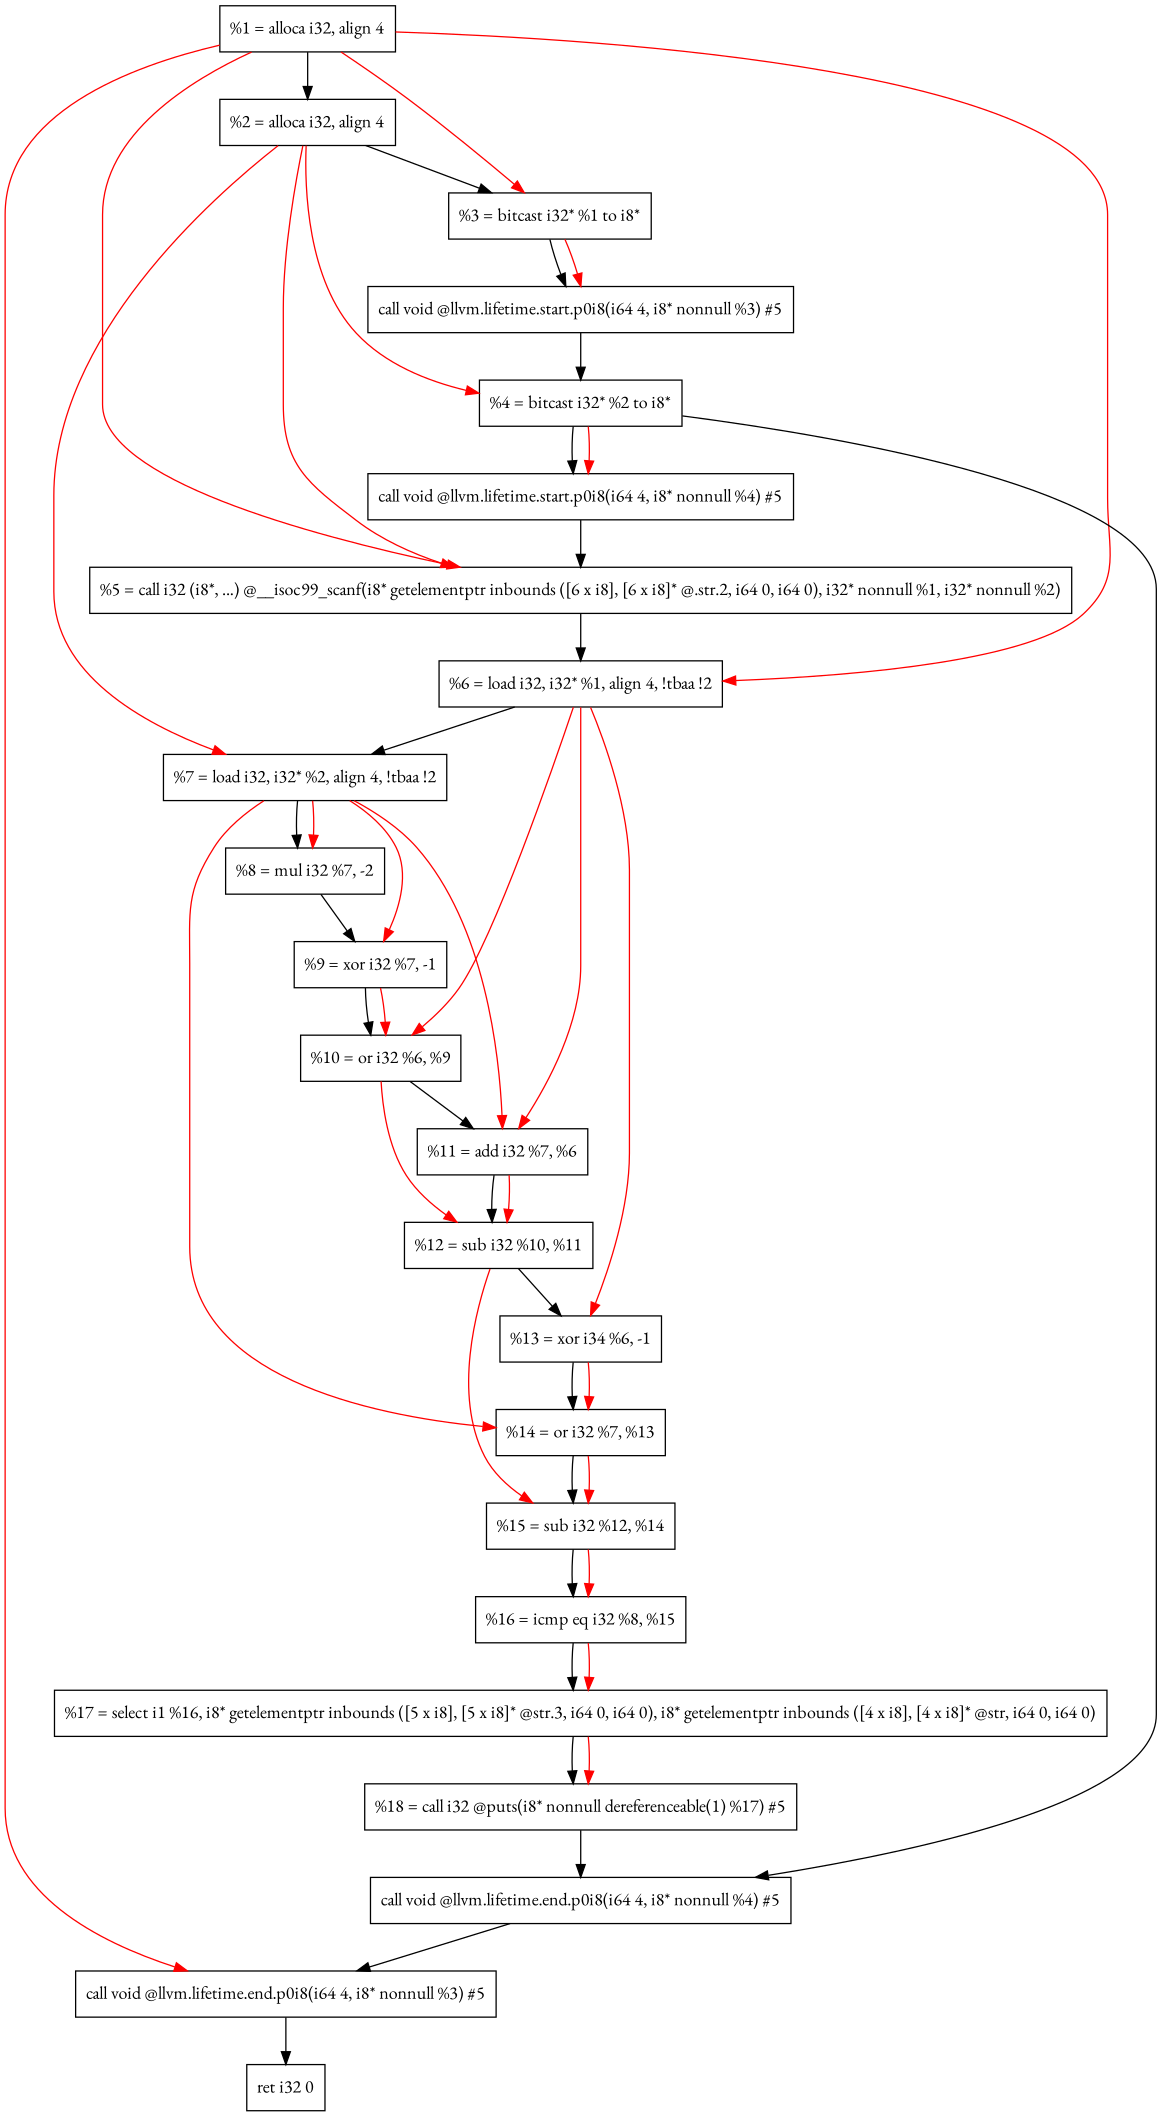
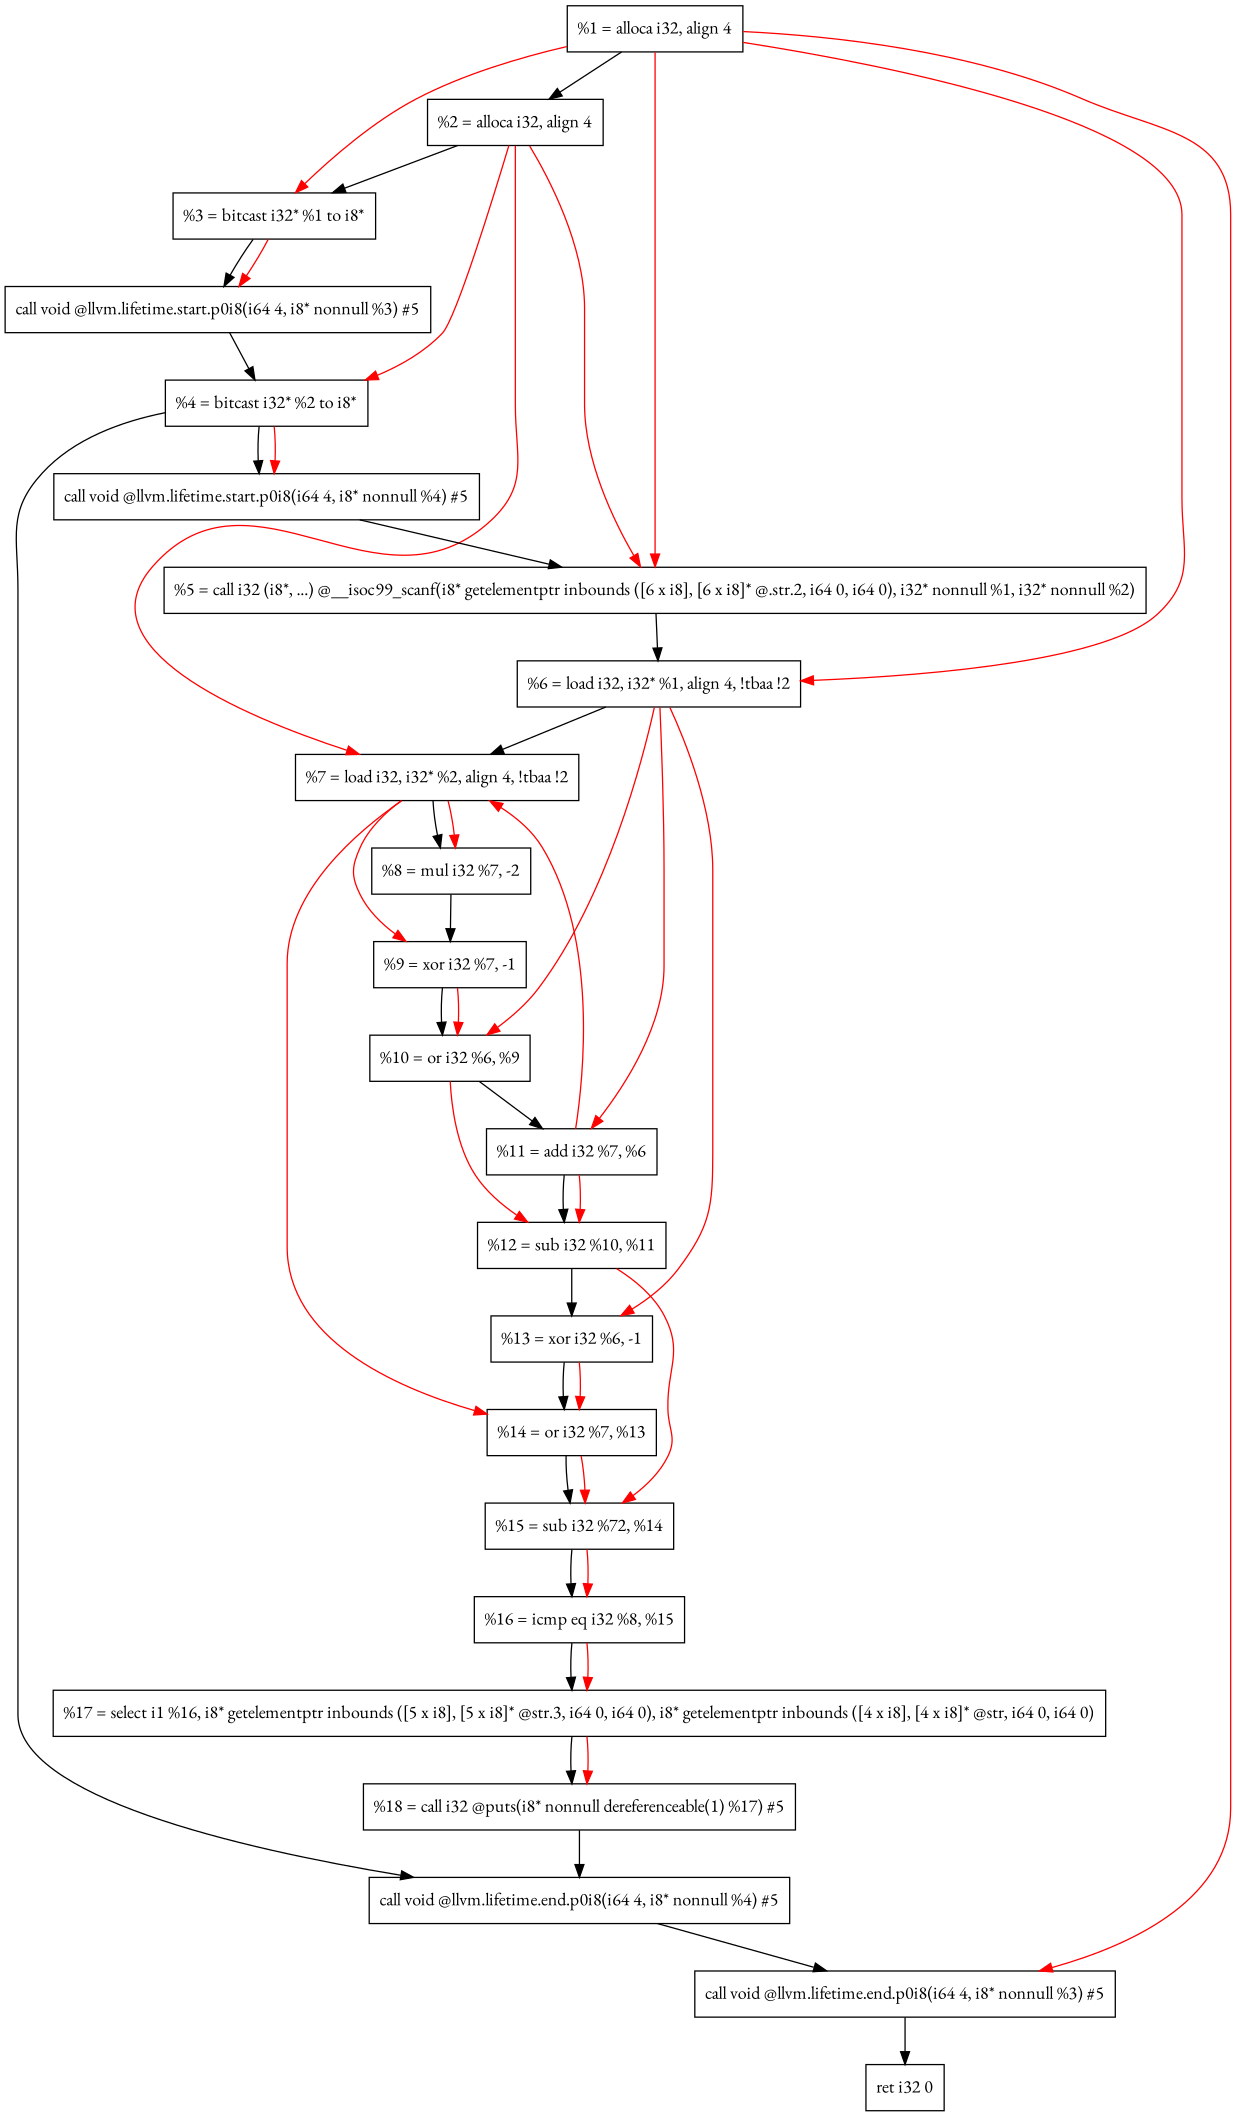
(468, 937) -> (578, 956)
(581, 1339) -> (572, 1339)
(581, 1526) -> (579, 1526)
